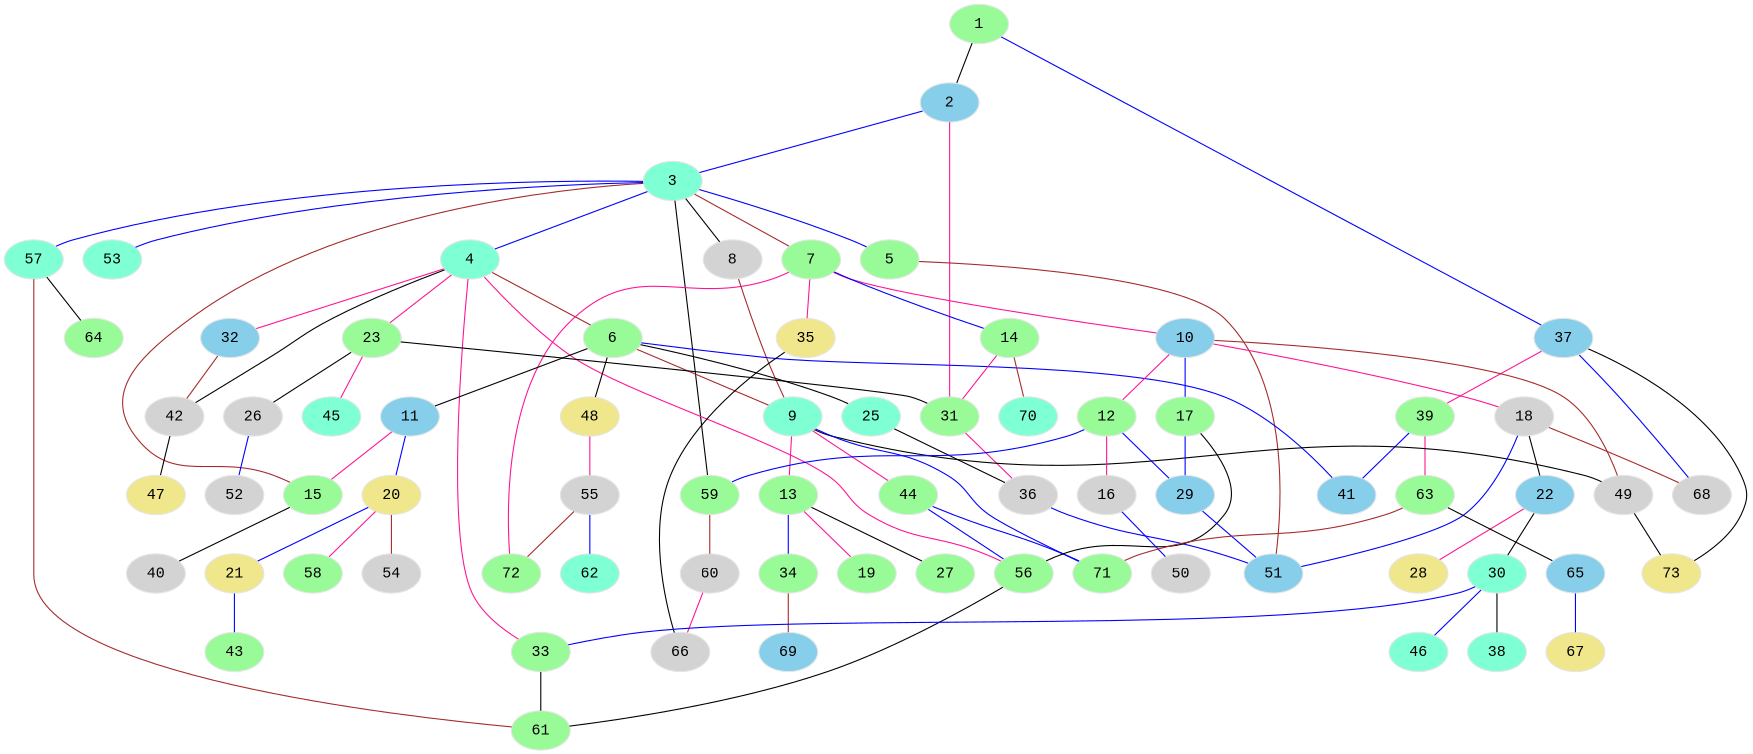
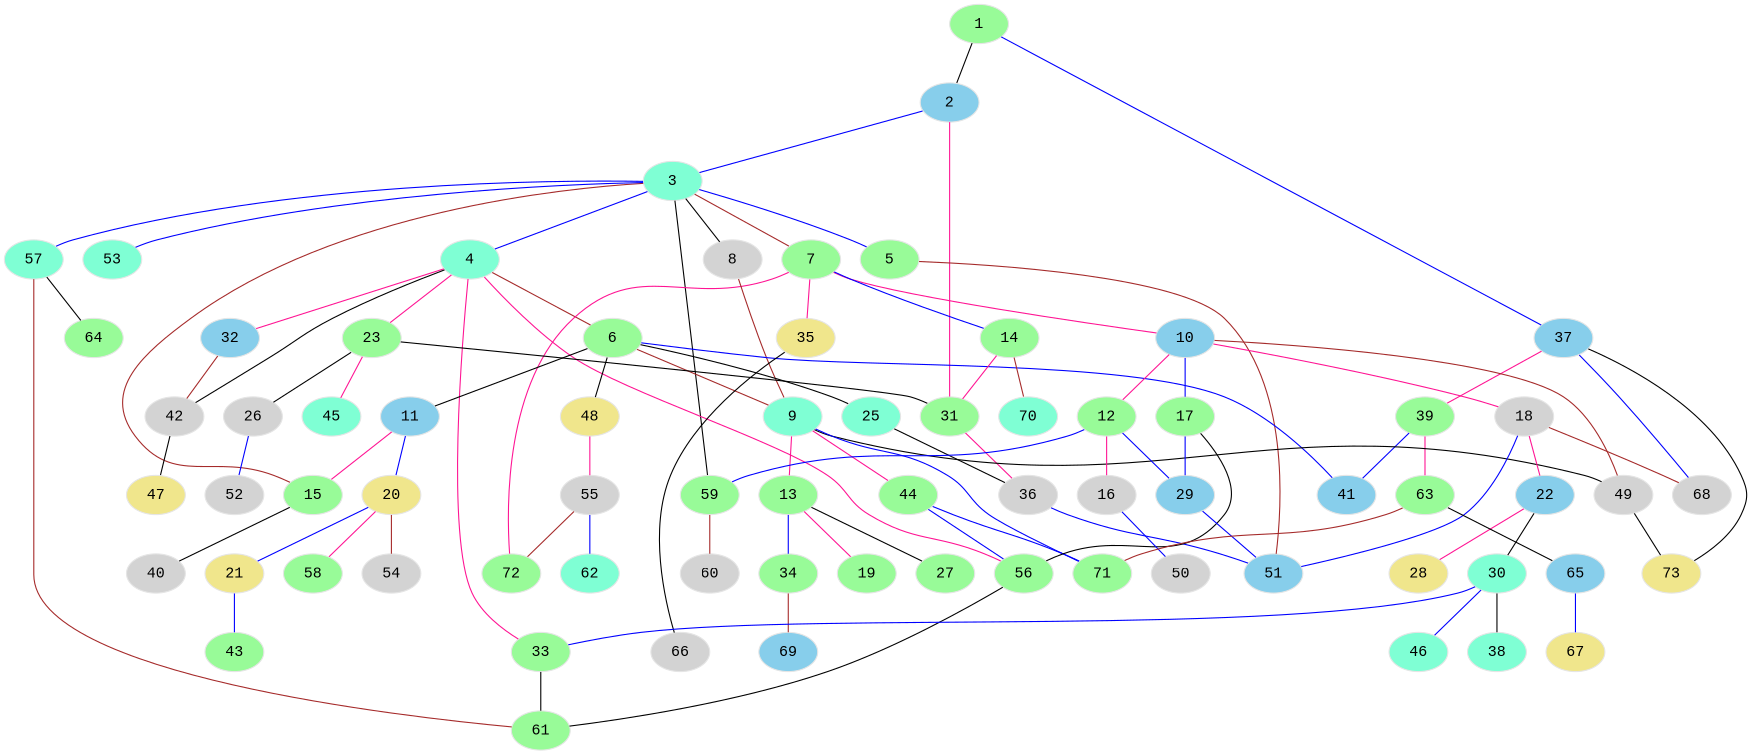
(1535, 456) -> (1535, 456)
(695, 613) -> none
